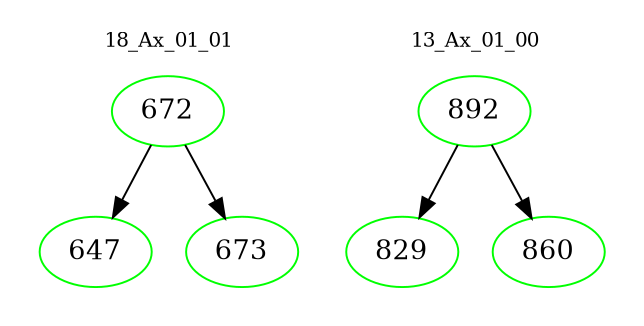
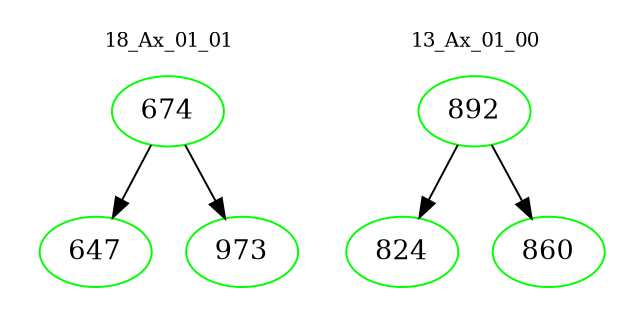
(168, 111) -> (168, 111)
(242, 252) -> (242, 252)
(402, 252) -> (402, 252)
